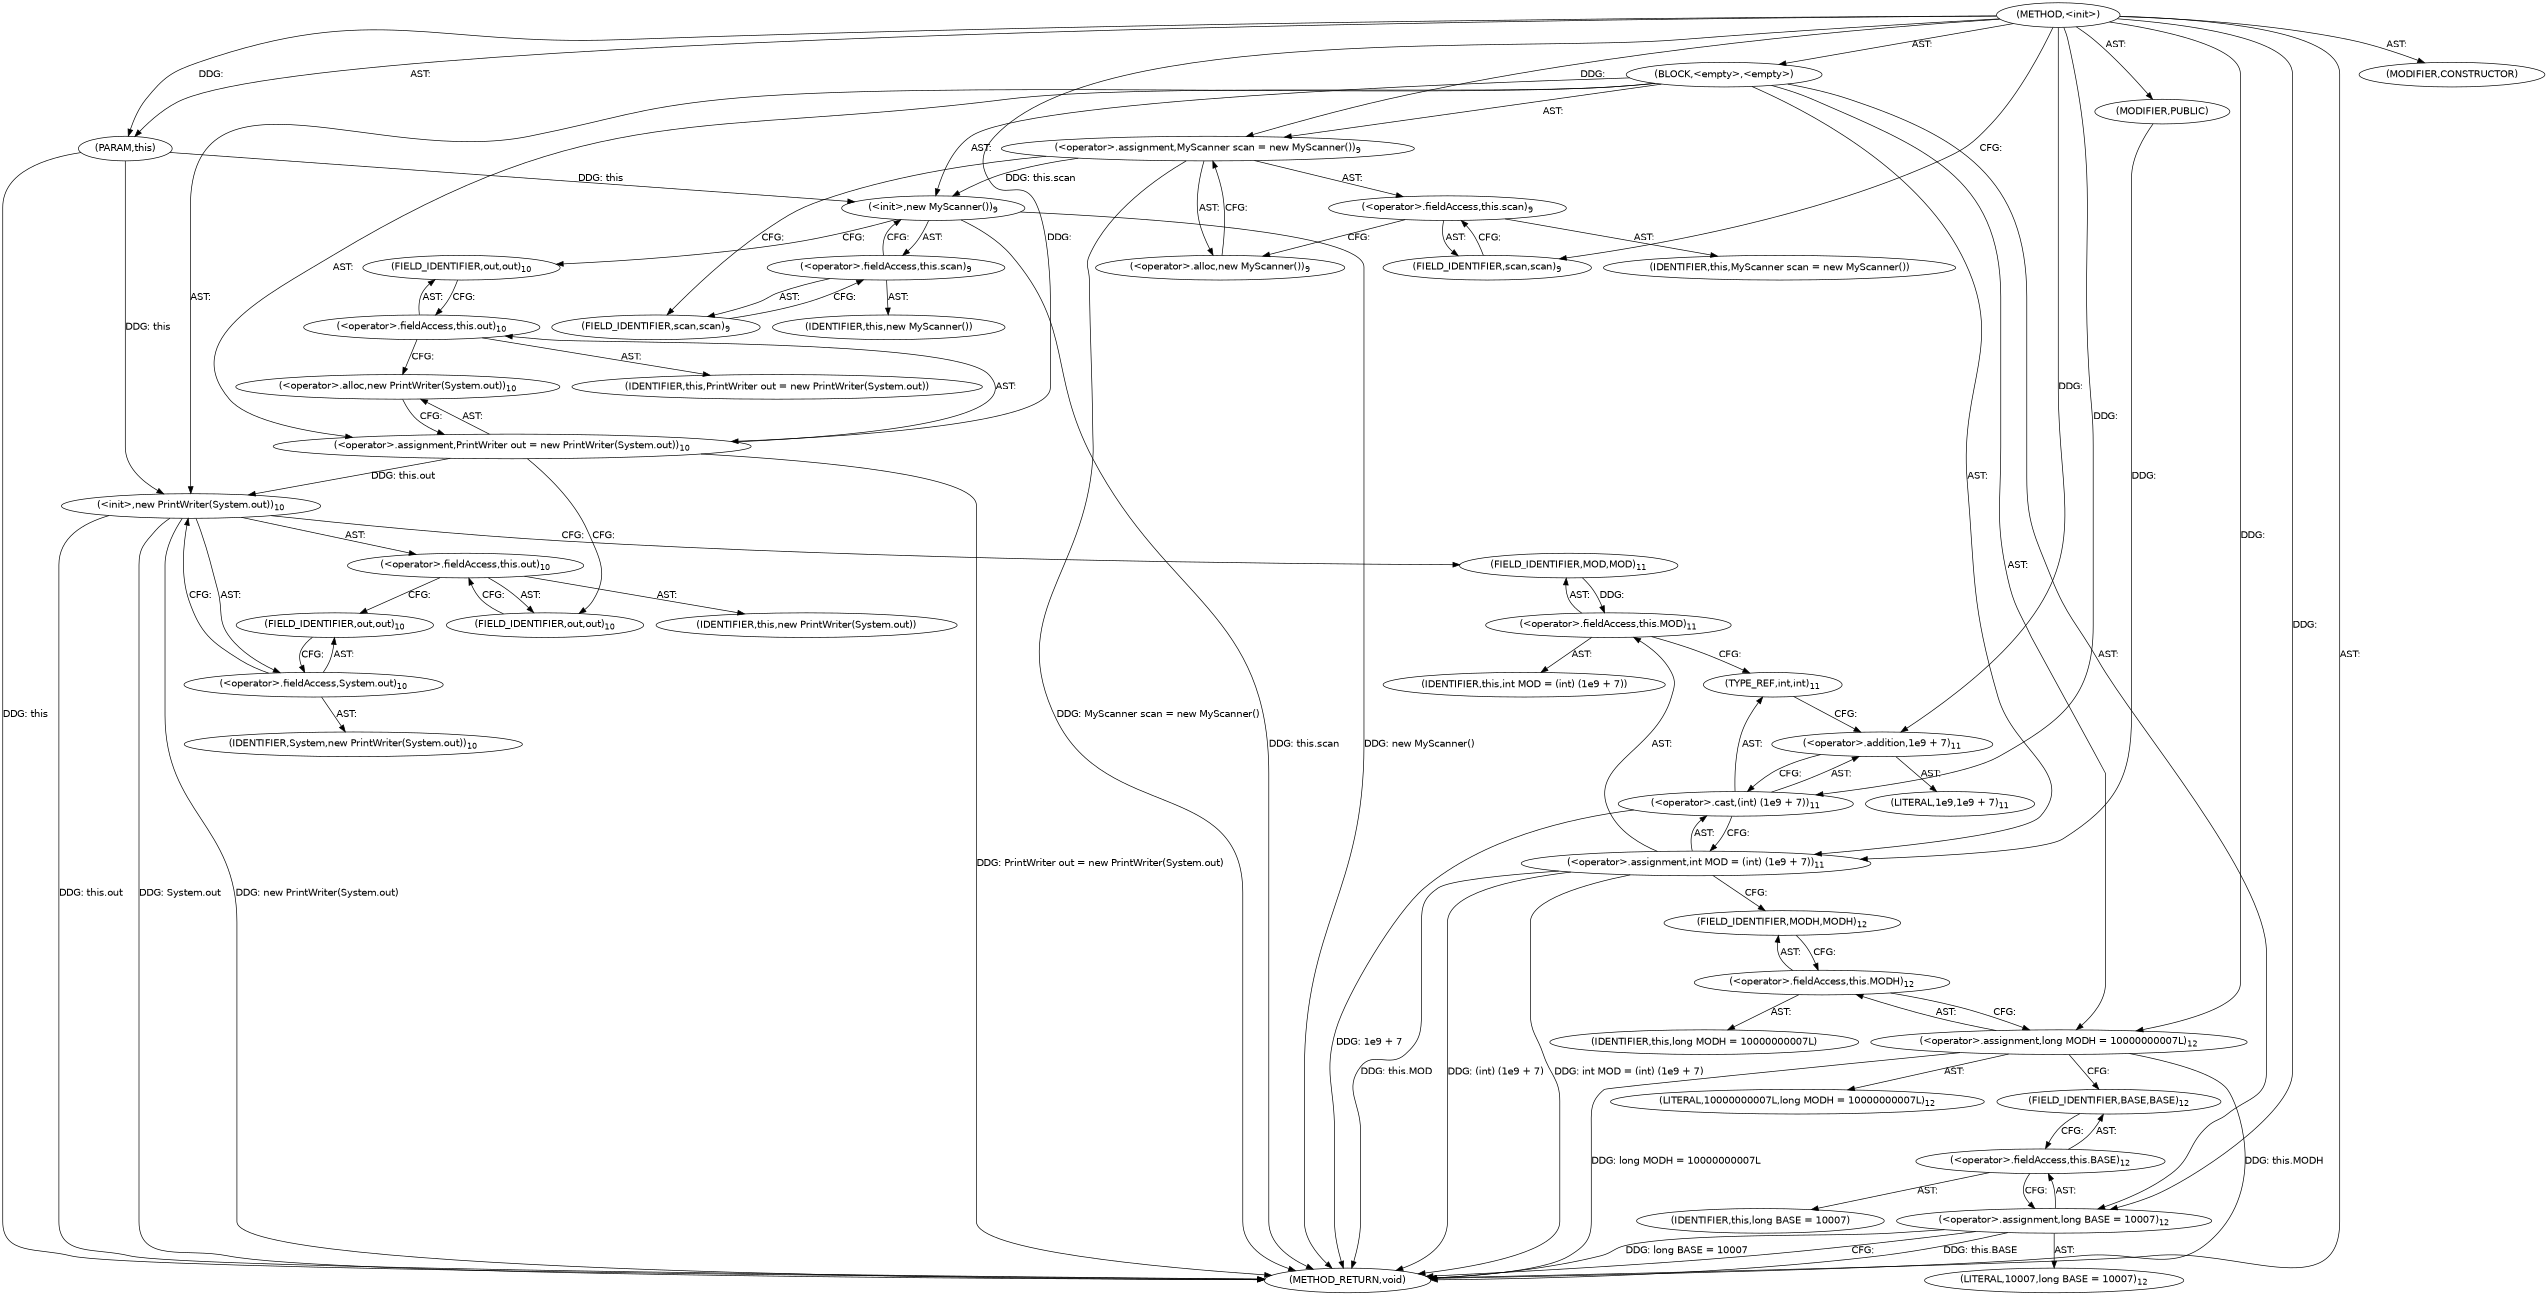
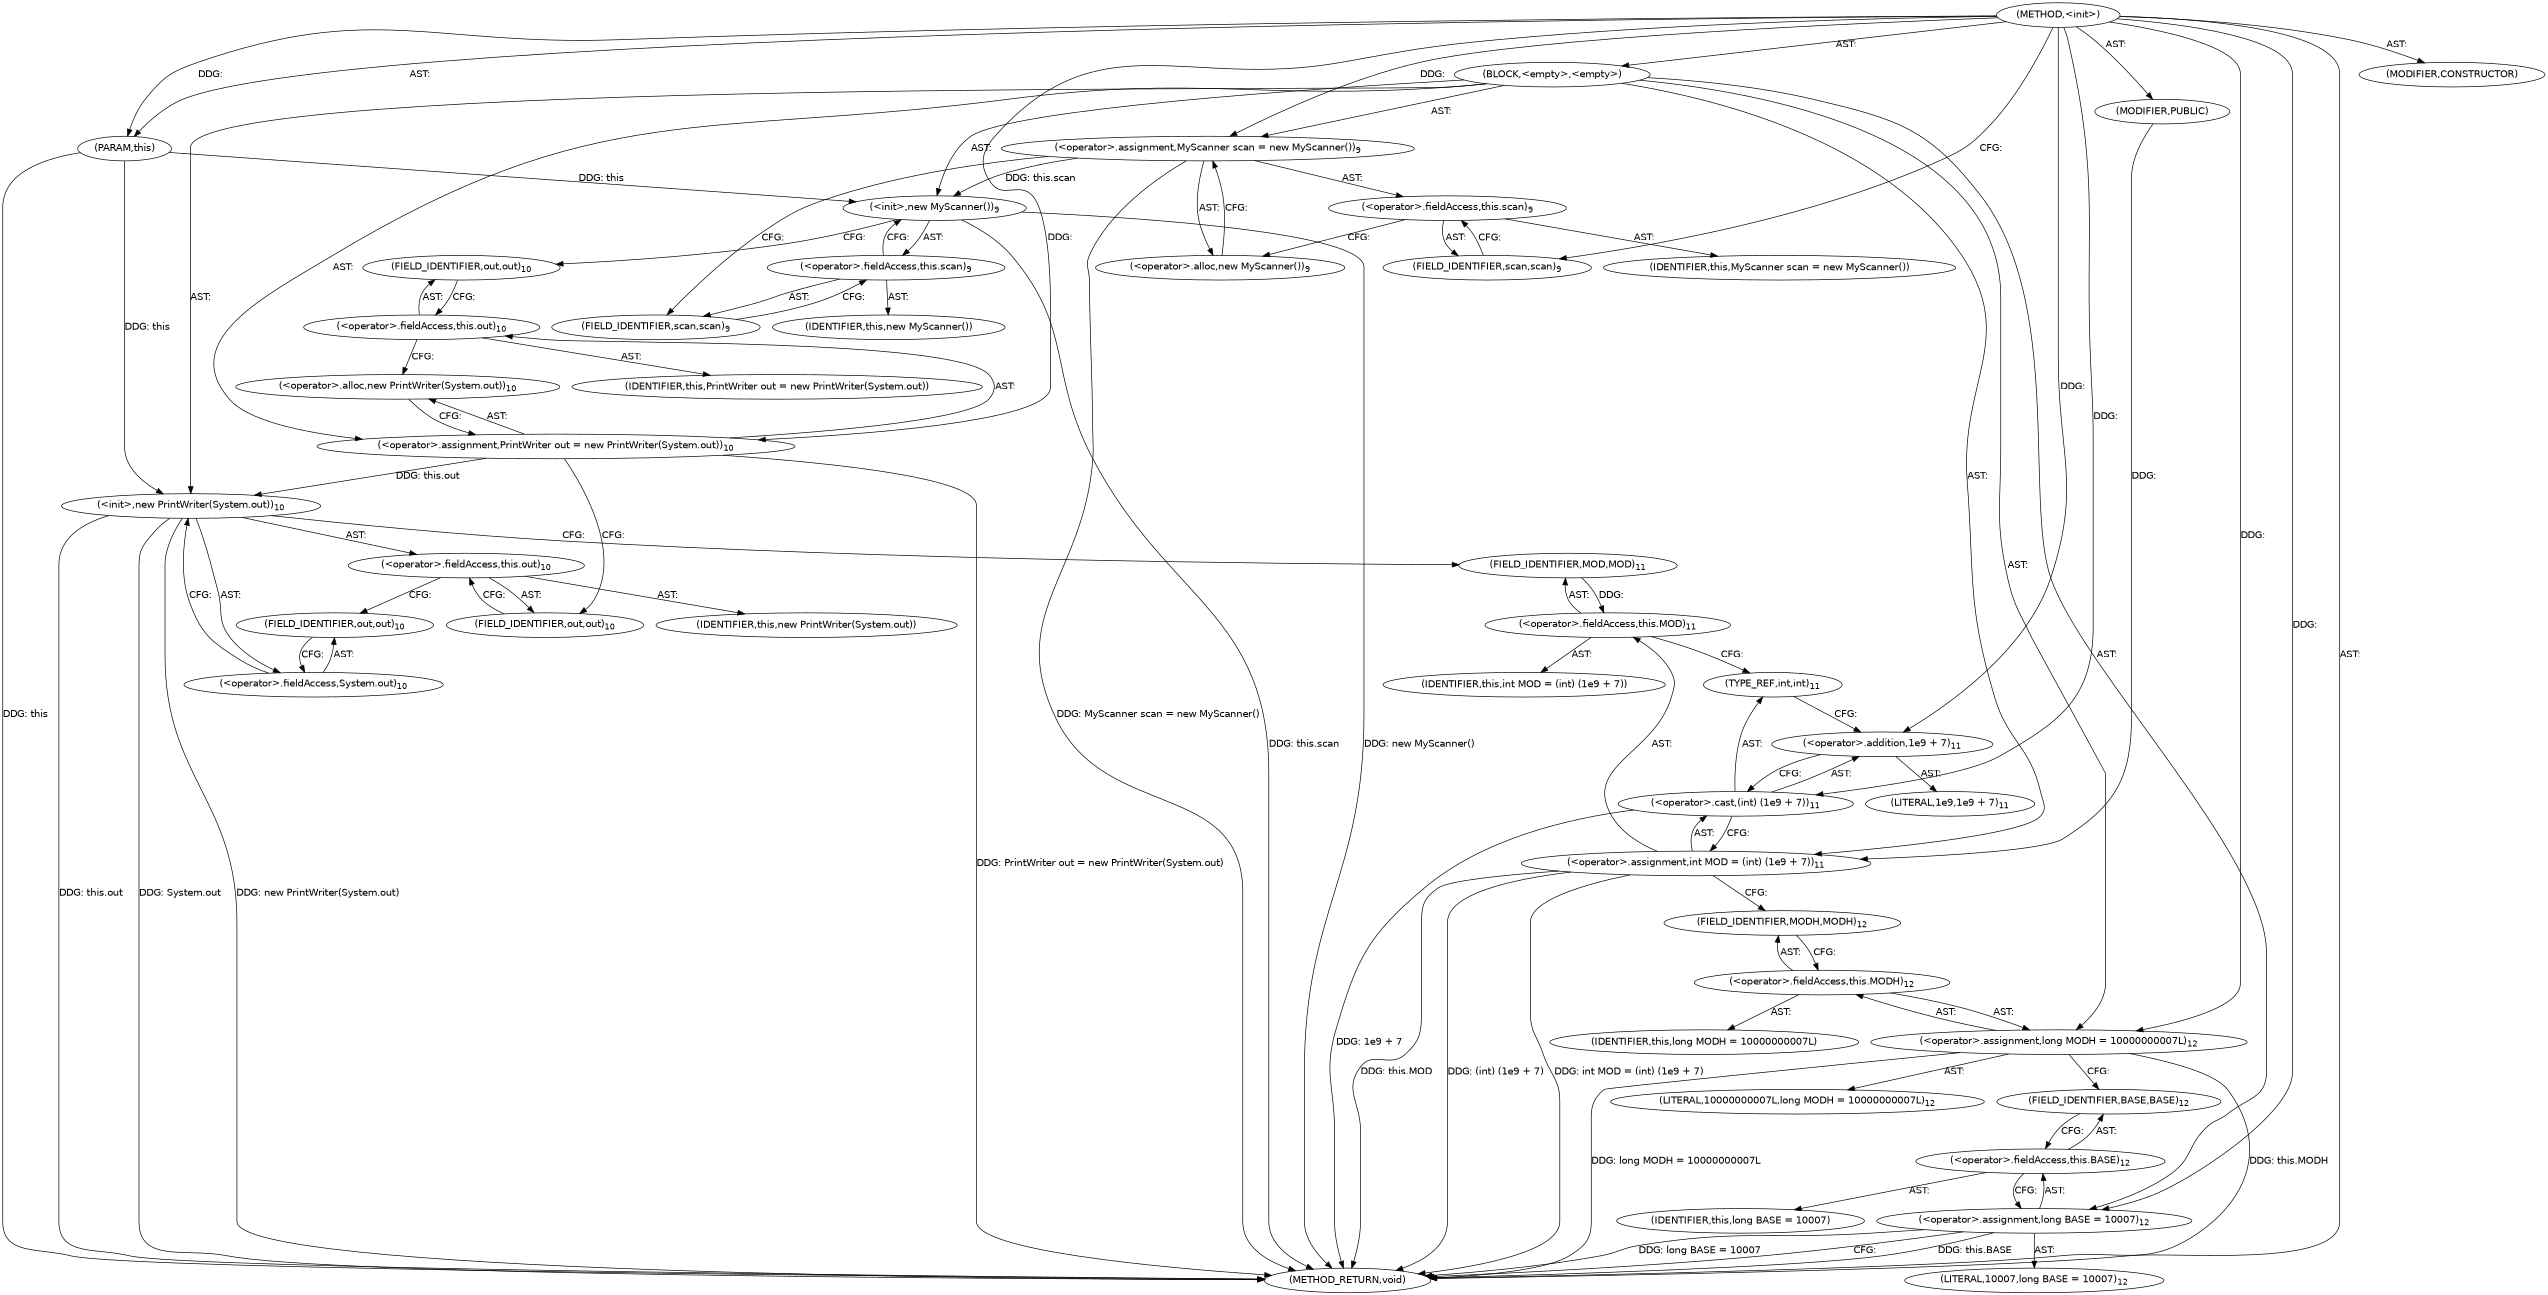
(353, 744) -> none
(2006, 1012) -> (2005, 1012)
